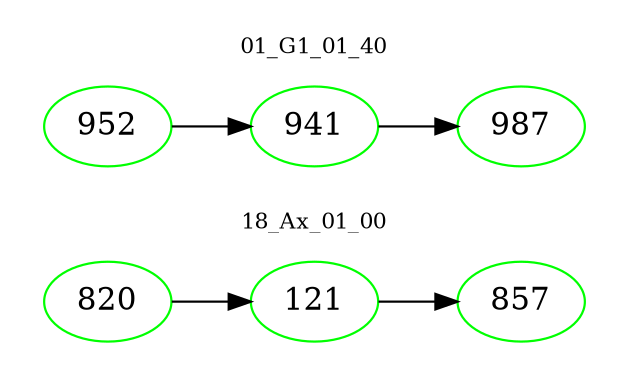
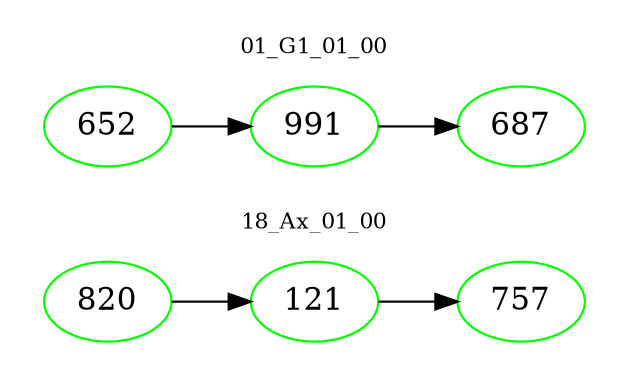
(314, 48) -> (314, 48)
(108, 126) -> (108, 126)
(314, 126) -> (314, 126)
(521, 126) -> (521, 126)
(521, 302) -> (521, 302)
